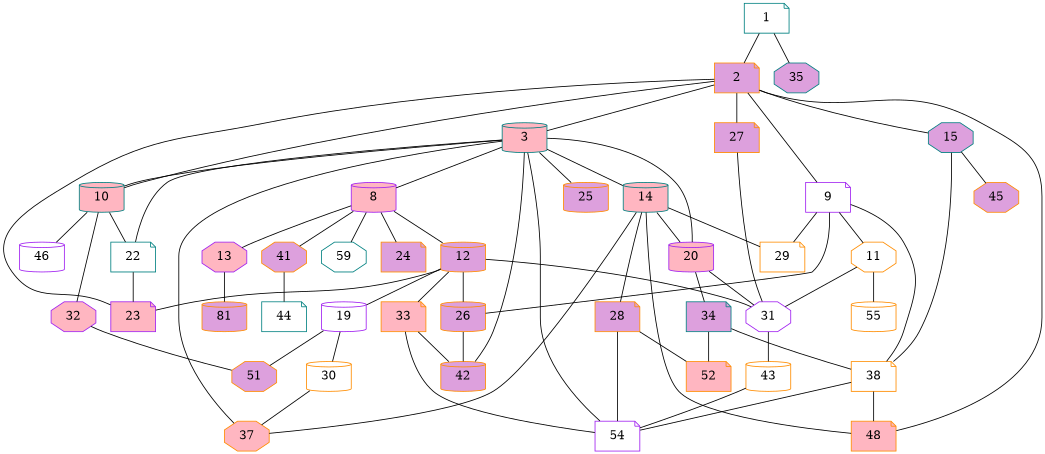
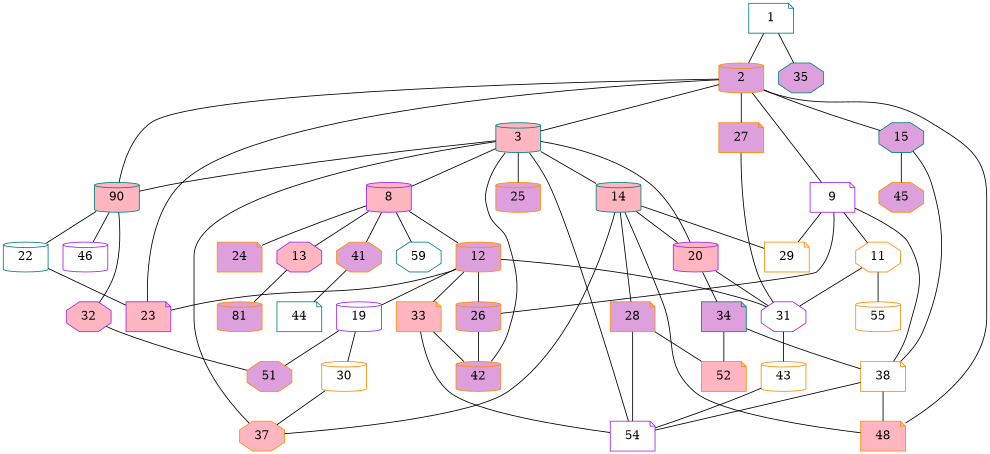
(737, 78) -> (741, 78)
(299, 158) -> none
(102, 197) -> (117, 197)
(133, 257) -> (26, 257)
